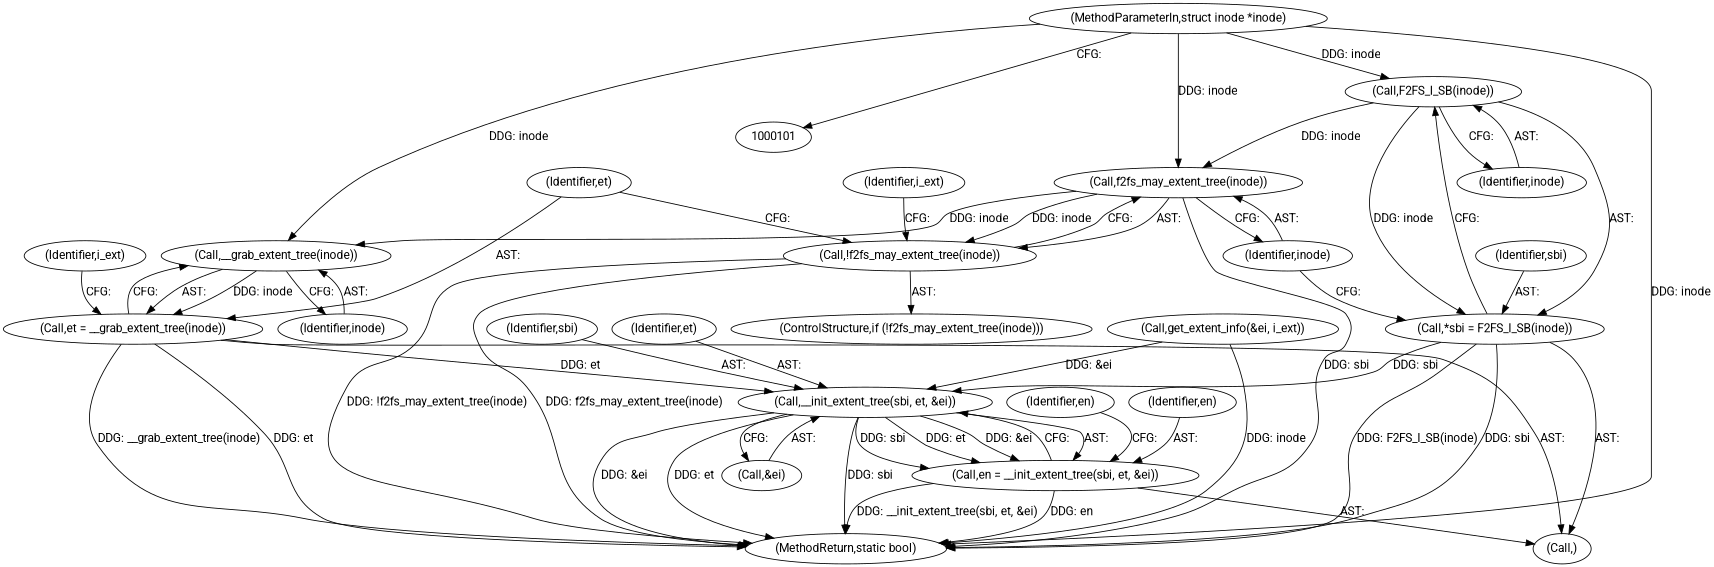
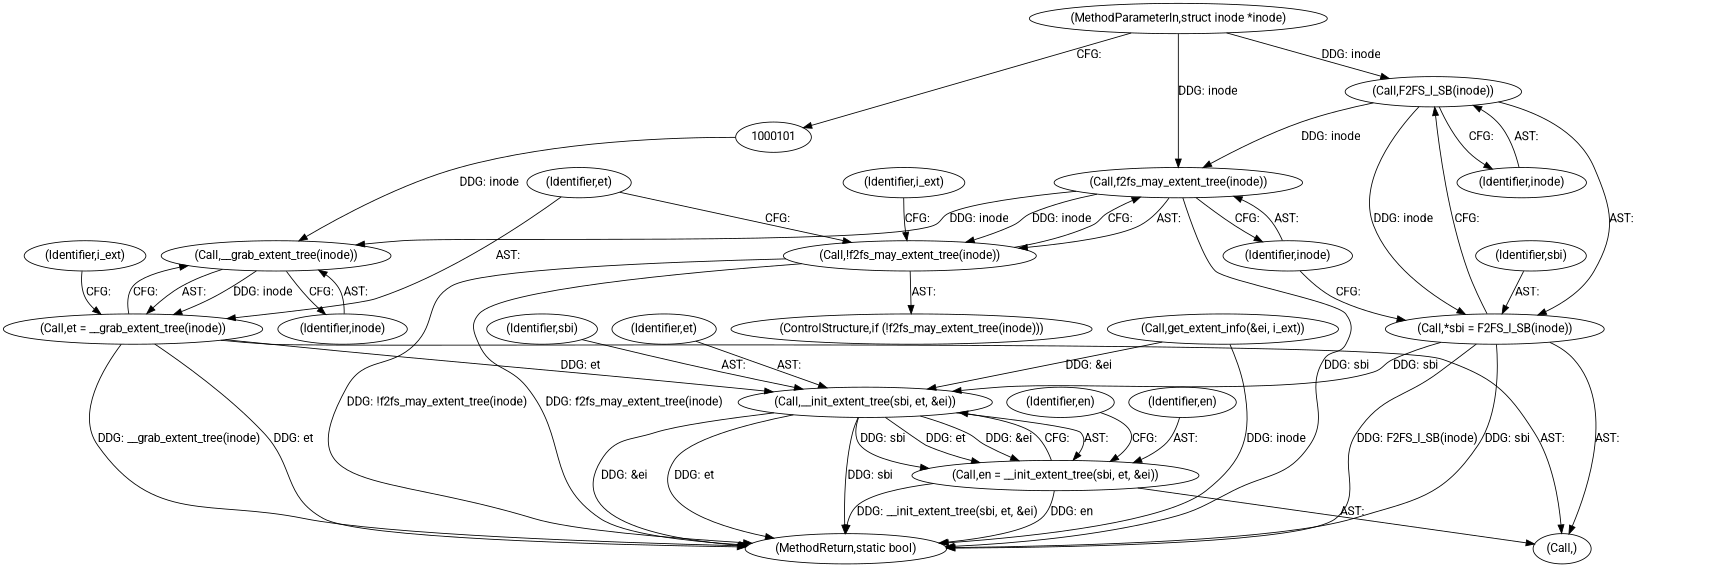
(650, 79) -> (513, 156)
(1651, 458) -> none
(762, 476) -> none
